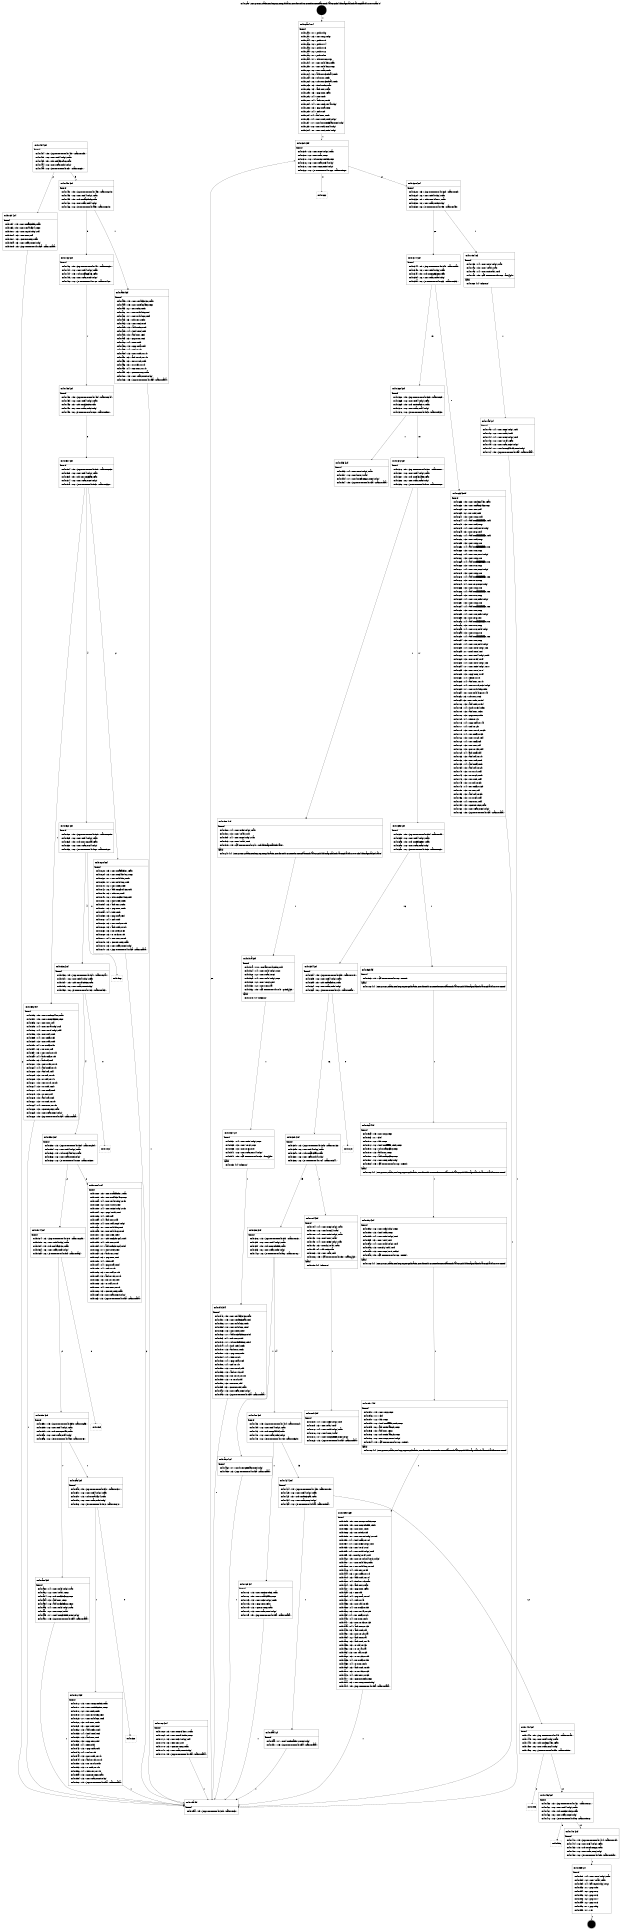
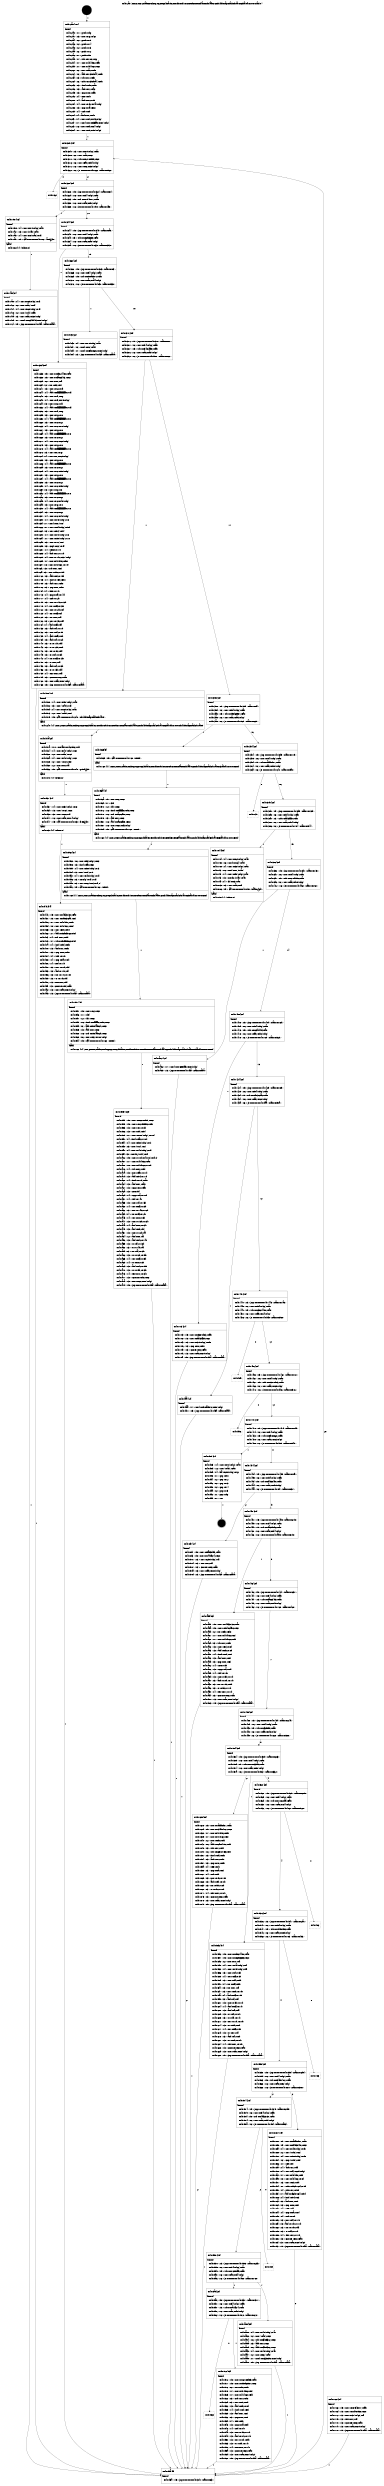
(332, 1427) -> none
none -> (271, 1454)
none -> (294, 2394)
